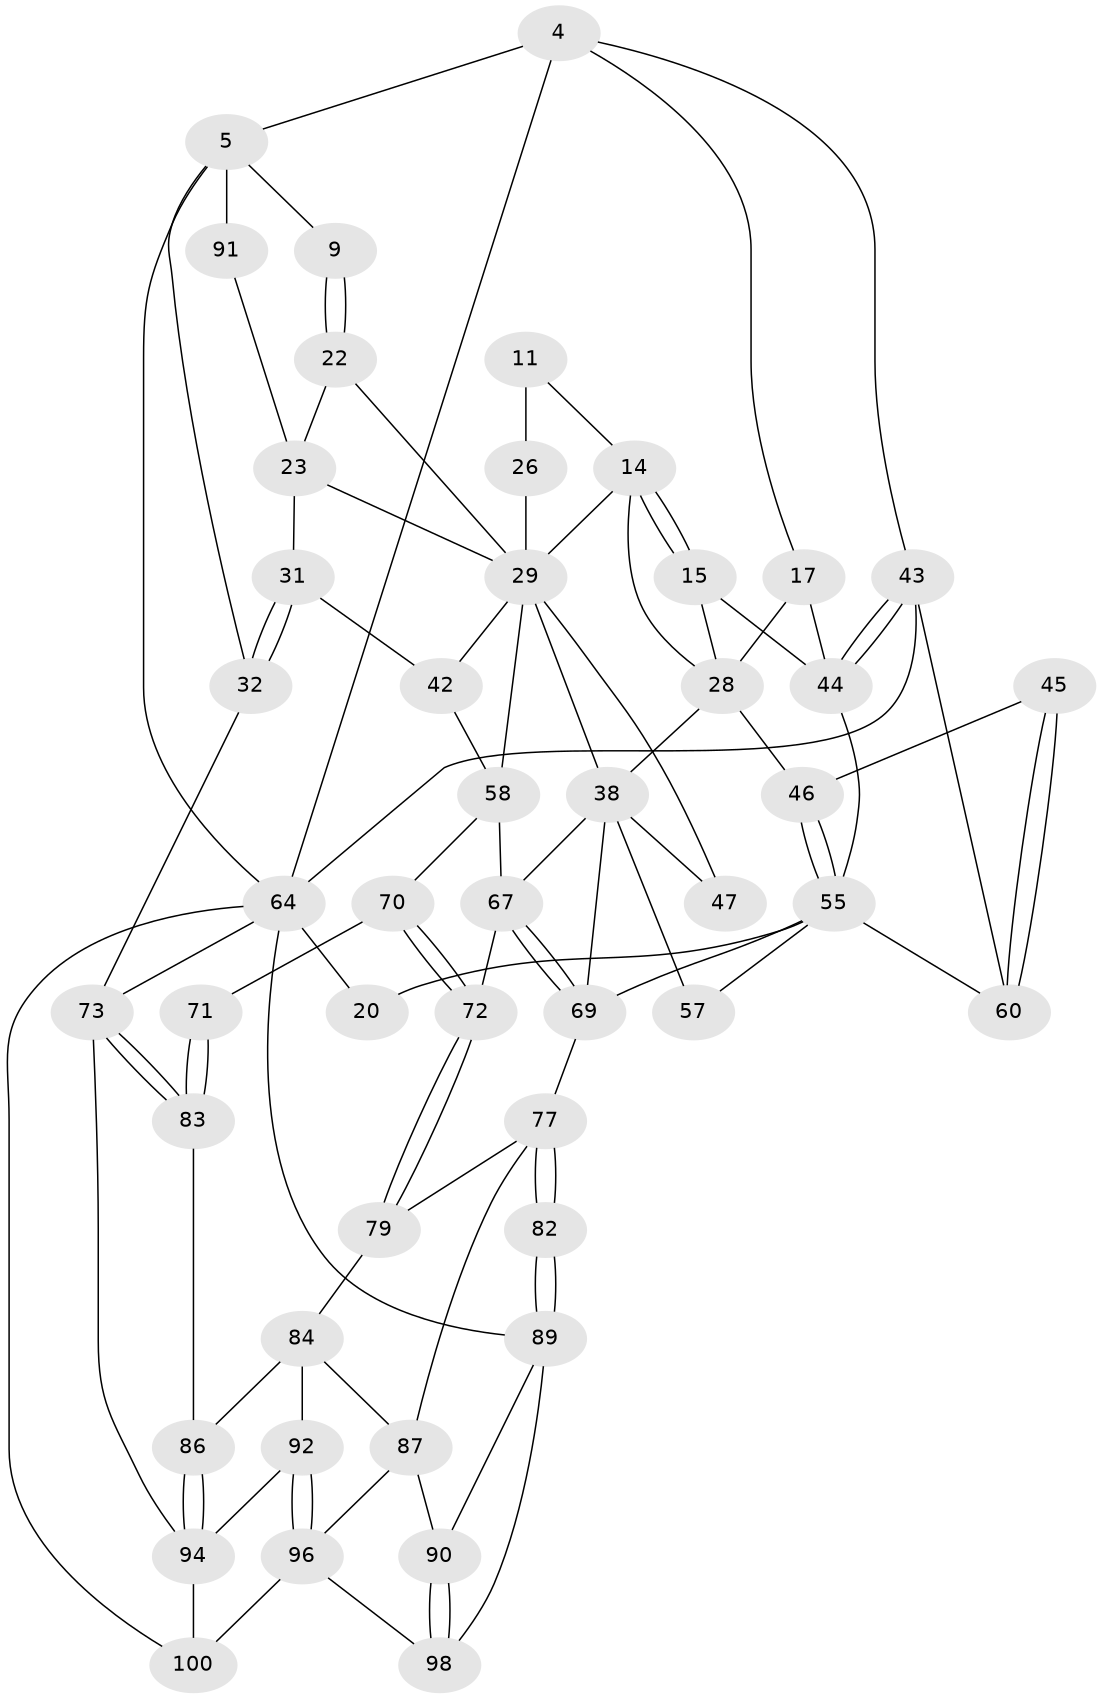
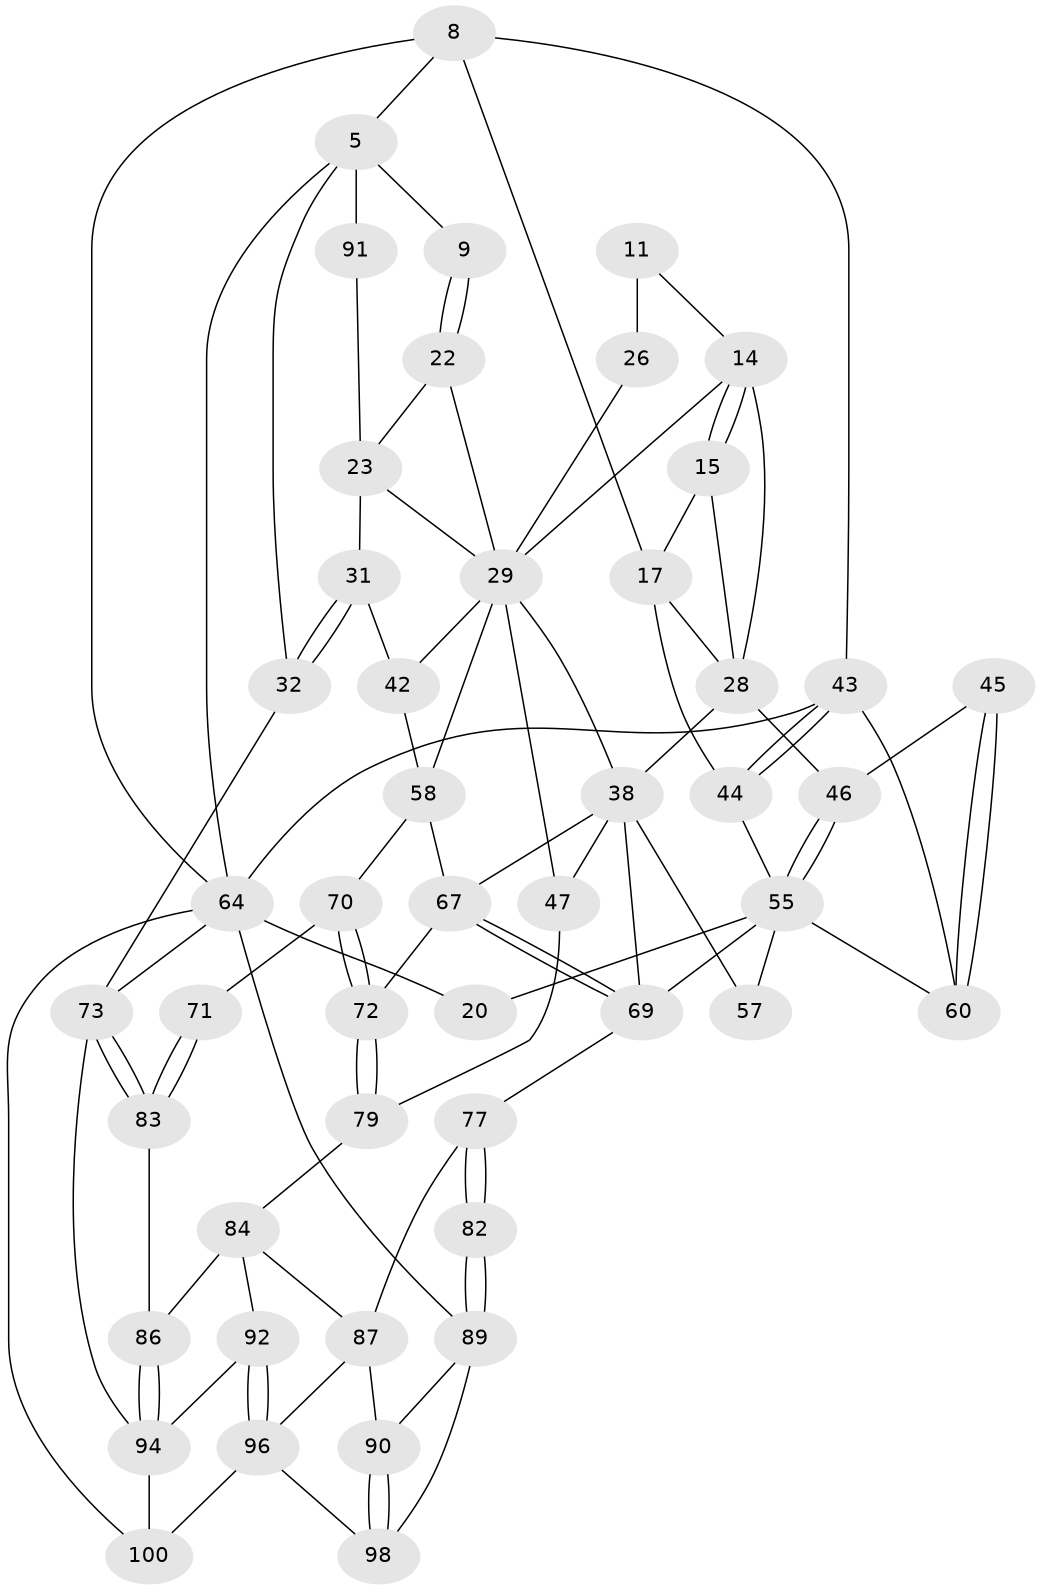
(559, 33) -> (454, 33)
(755, 625) -> (680, 523)
(462, 1176) -> (516, 1047)
